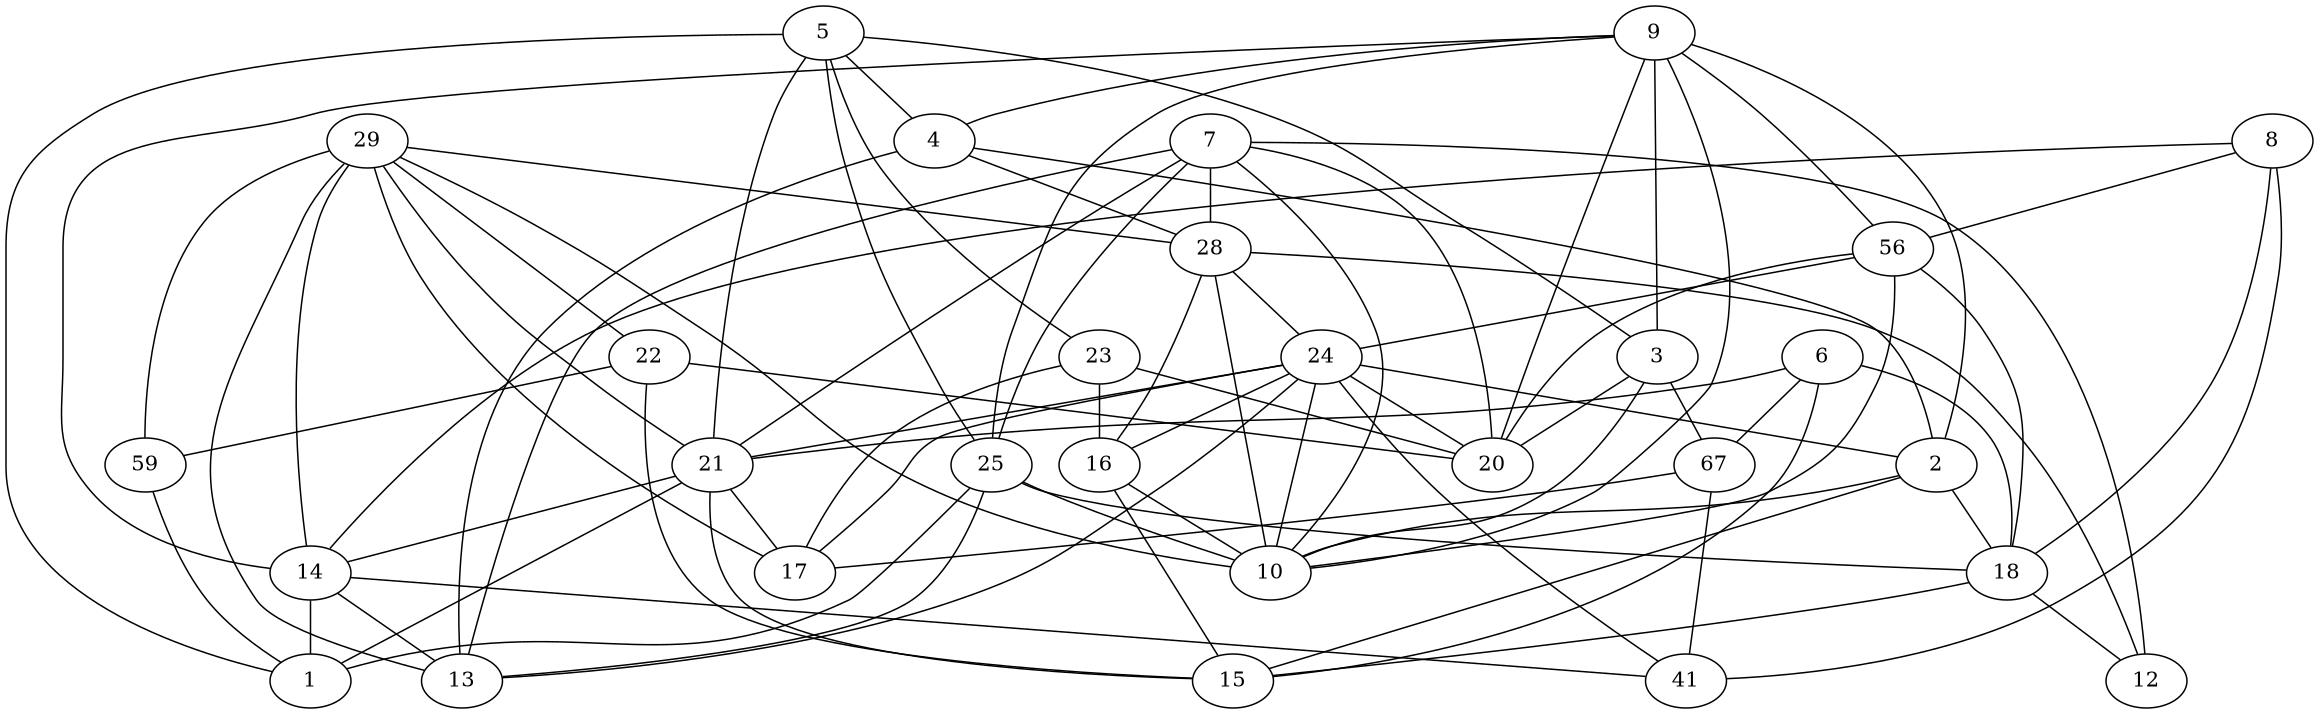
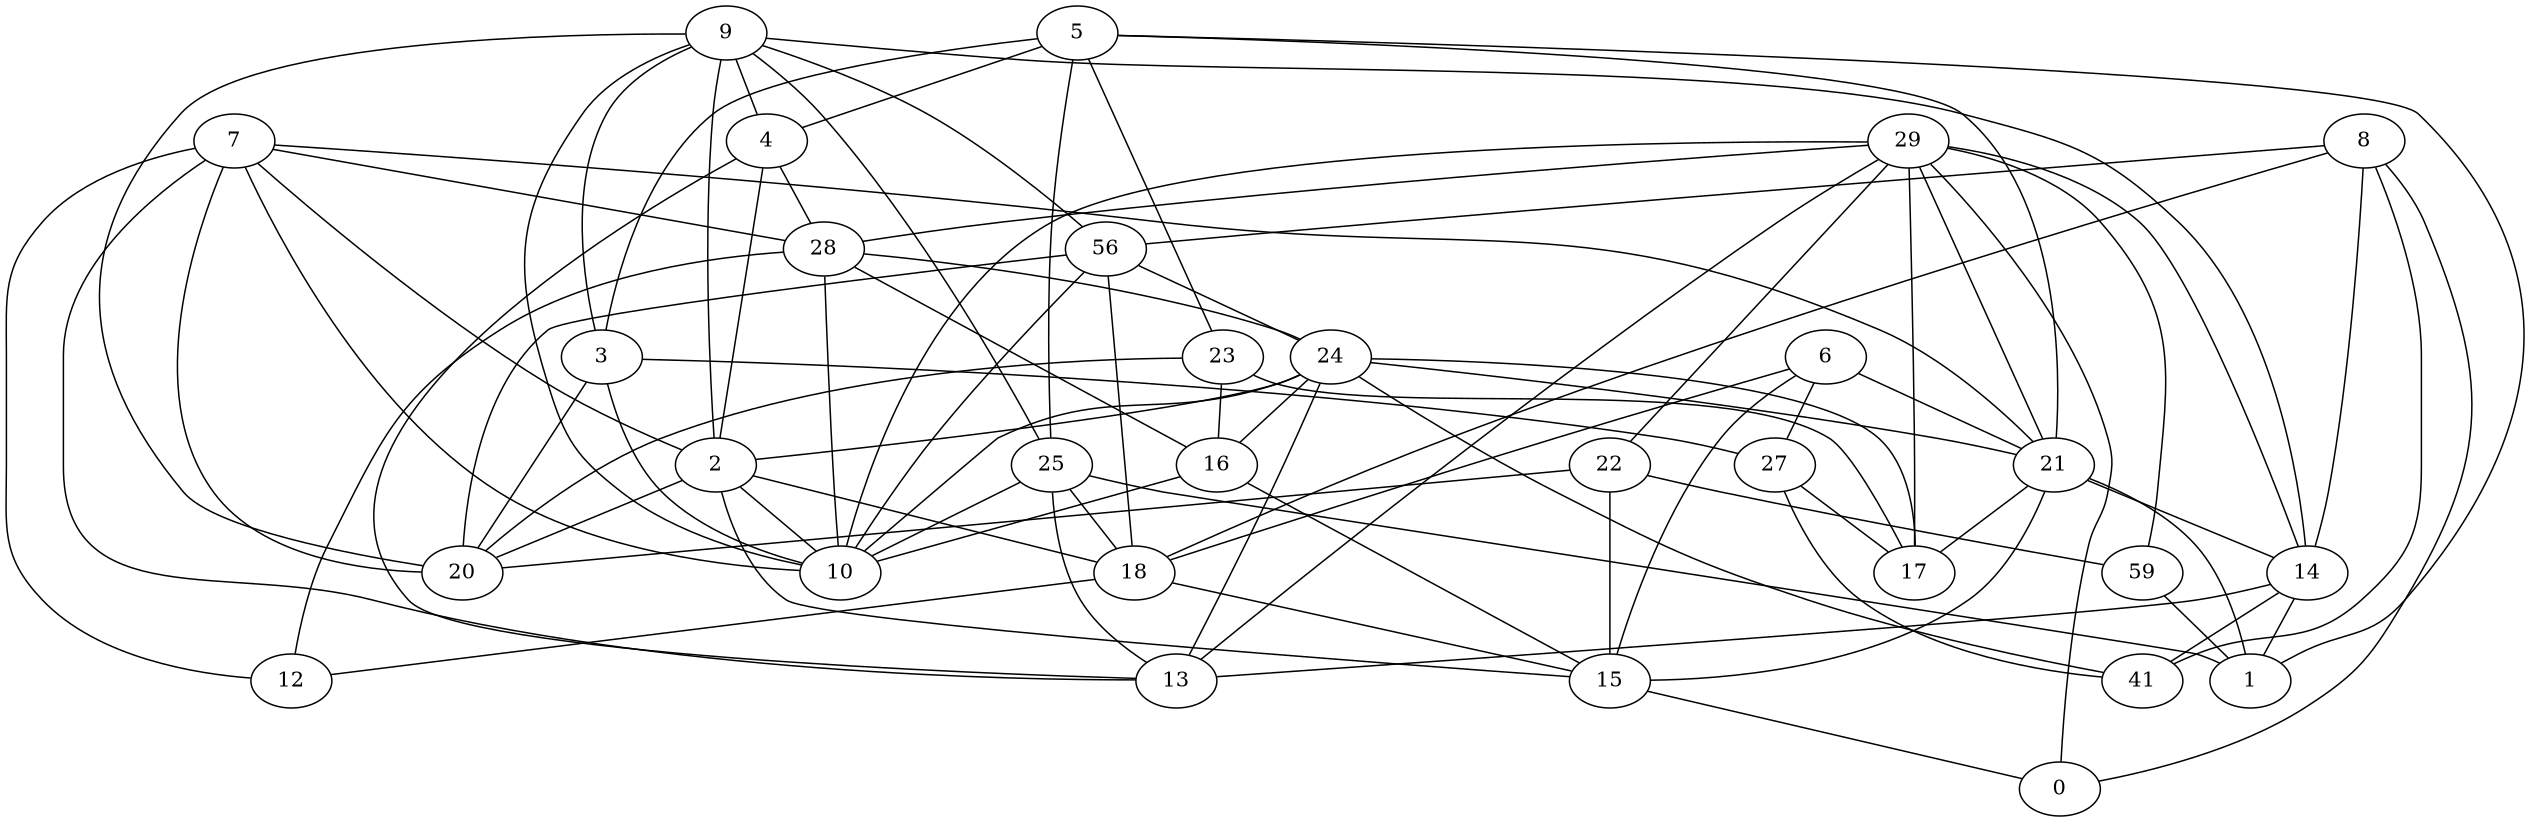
(1074, 288) -> (459, 324)
(1398, 406) -> (589, 519)
(1714, 465) -> (1775, 465)
none -> (2060, 789)
